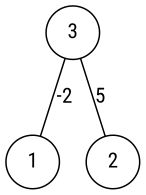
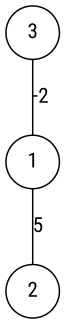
(93, 97) -> (33, 227)
